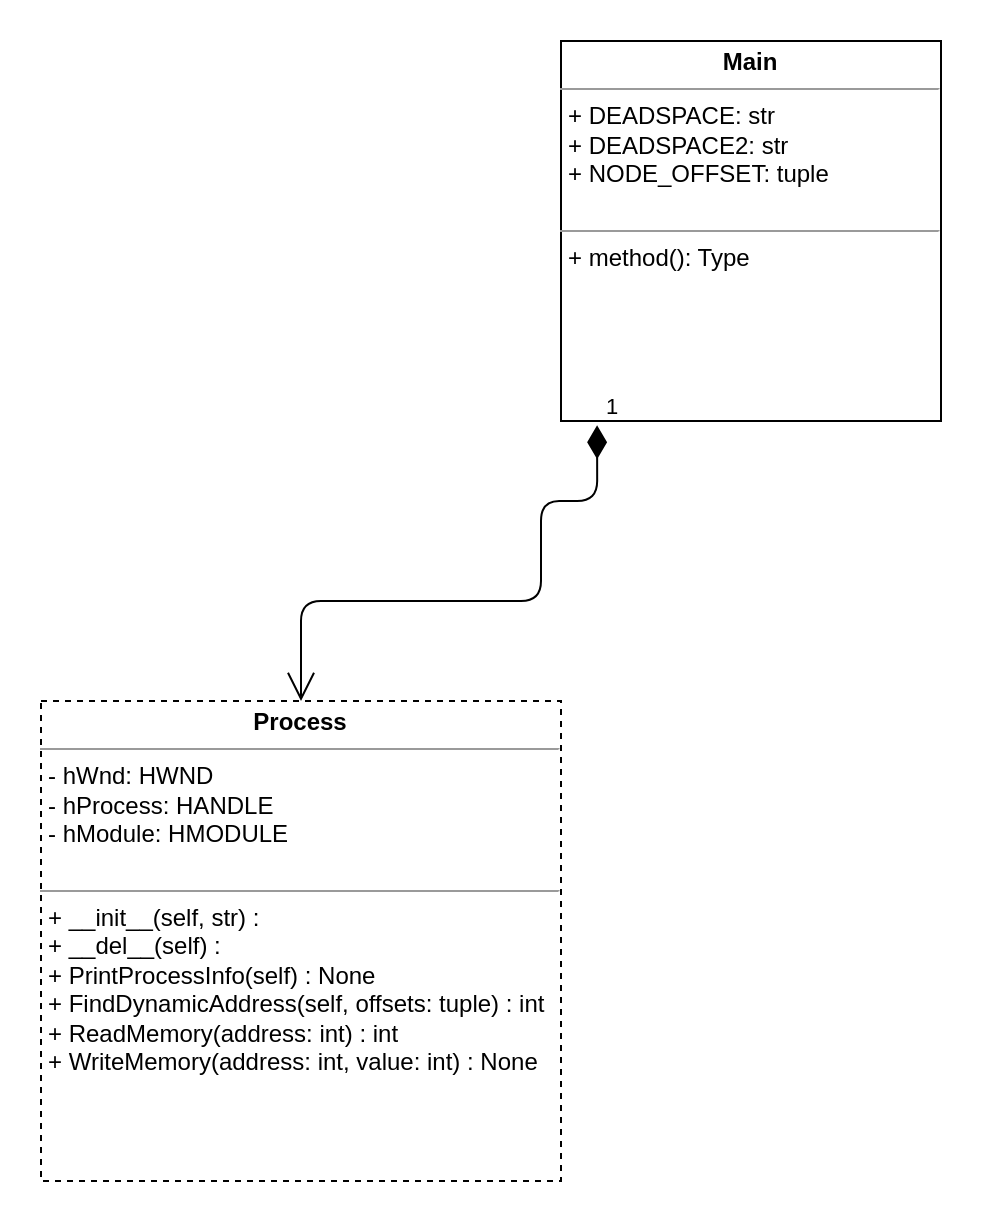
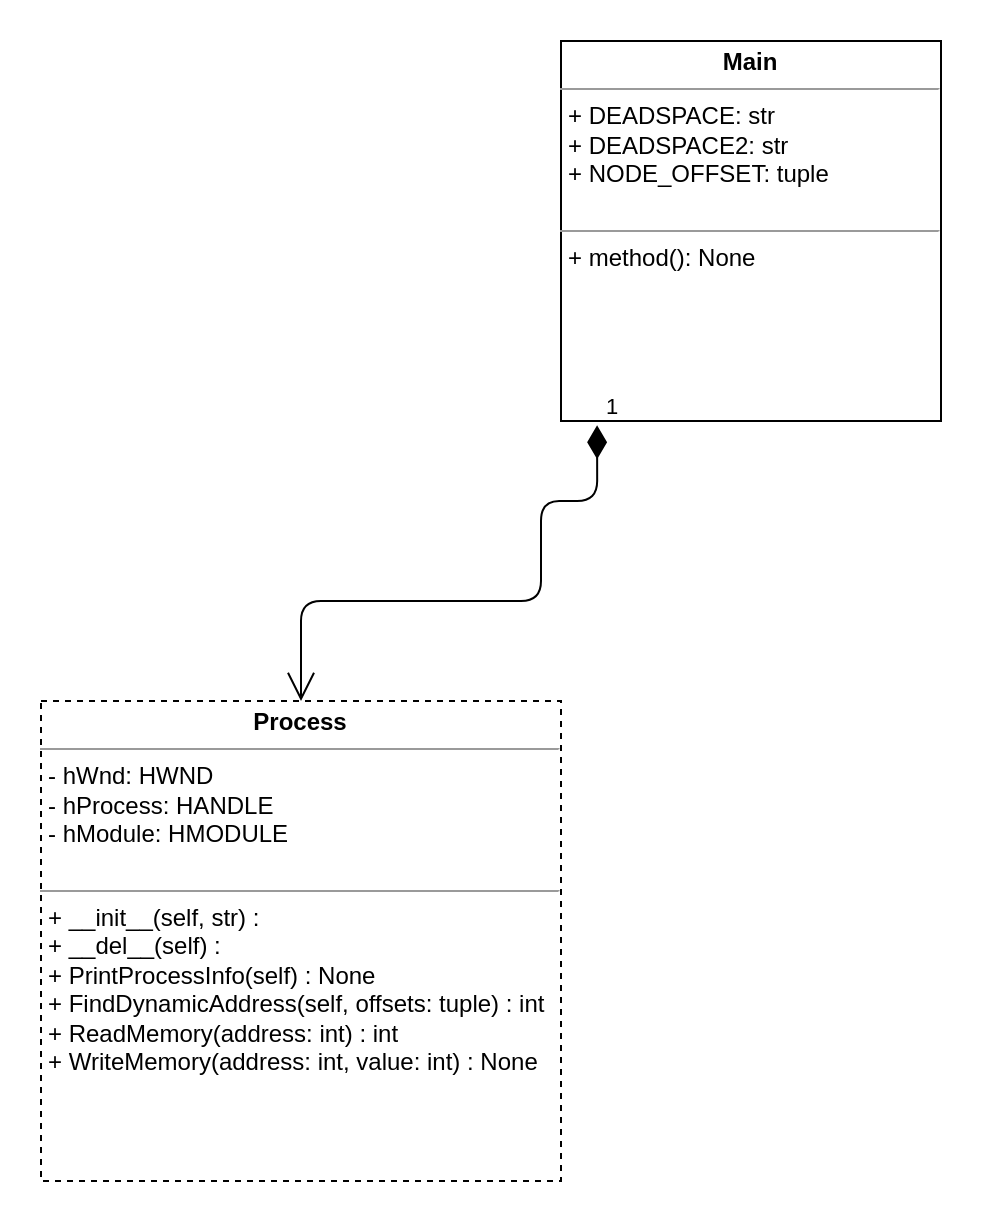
(683, 113) -> (683, 113)
